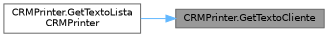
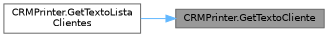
(72, 19) -> (72, 19)
